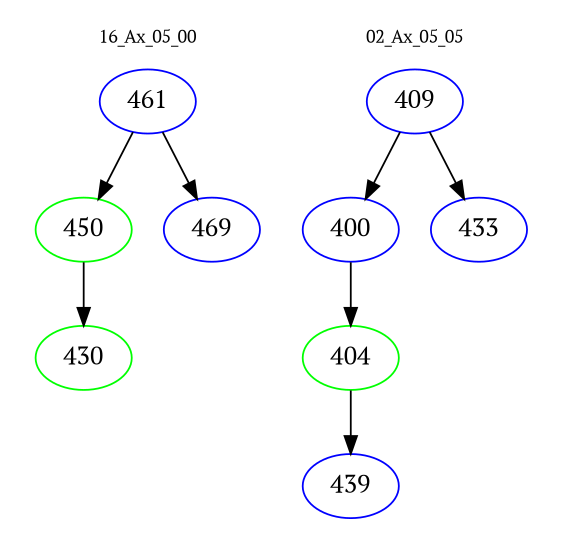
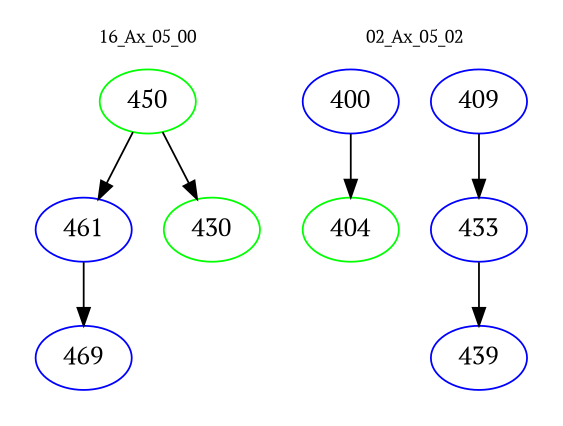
(415, 38) -> (415, 38)
(120, 158) -> (120, 158)
(387, 158) -> none
(351, 413) -> (479, 285)
